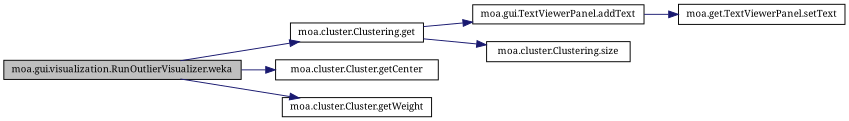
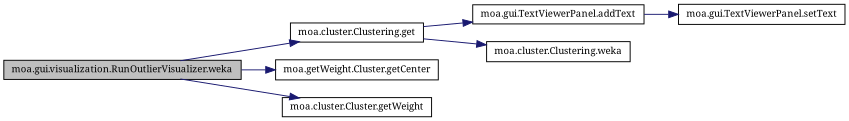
(762, 14) -> (762, 14)
(558, 52) -> (558, 52)
(357, 70) -> (357, 70)
